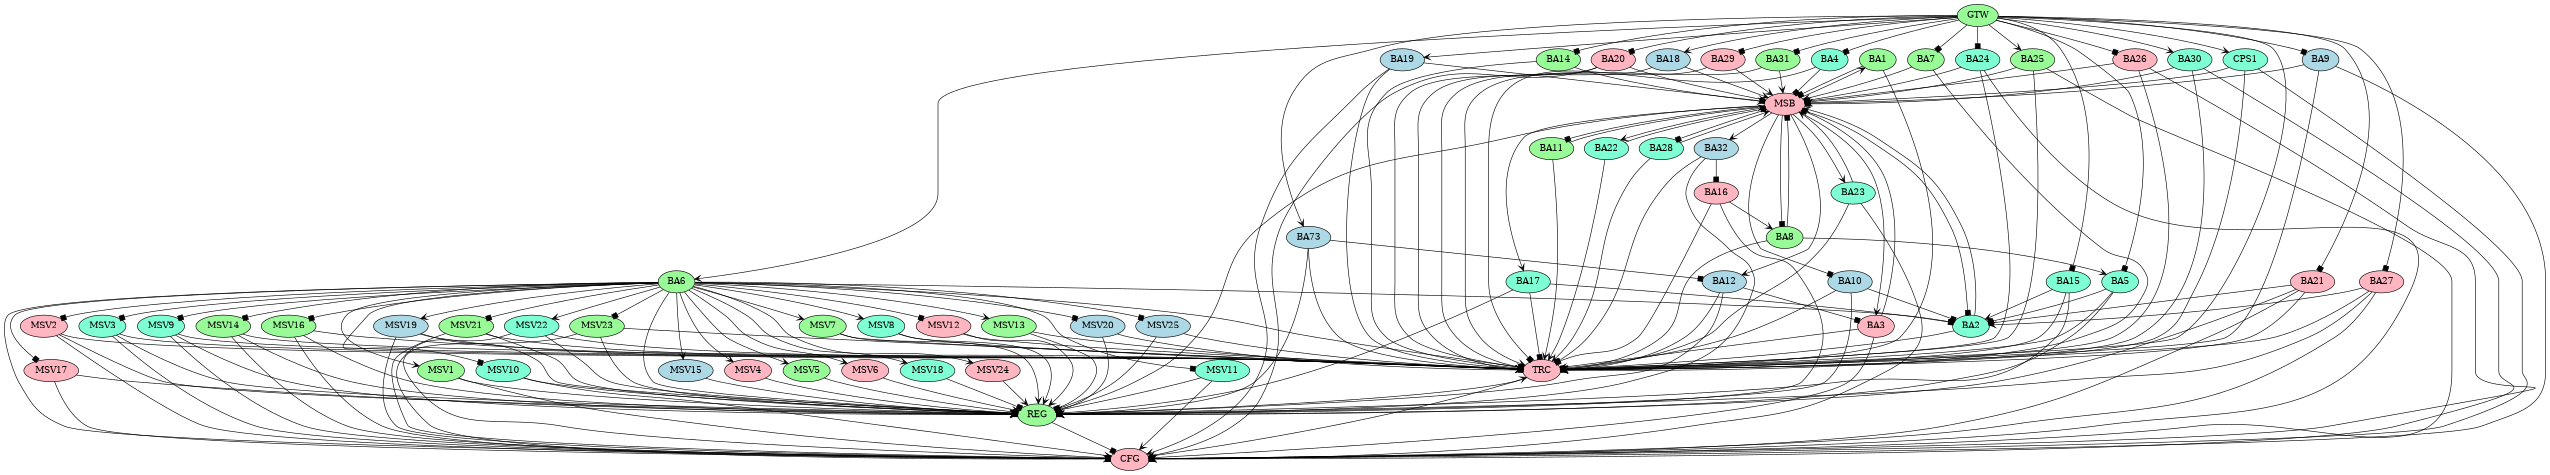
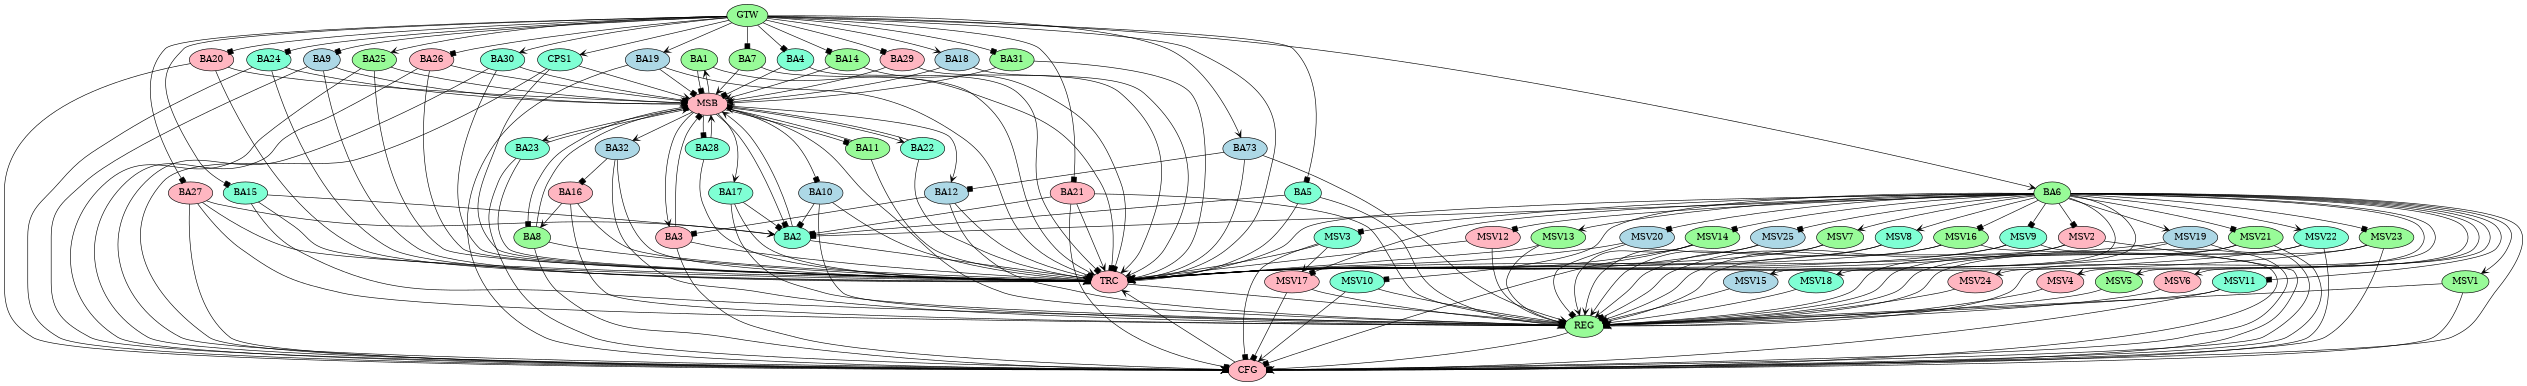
(1953, 246) -> (860, 354)
(559, 402) -> (1321, 254)
